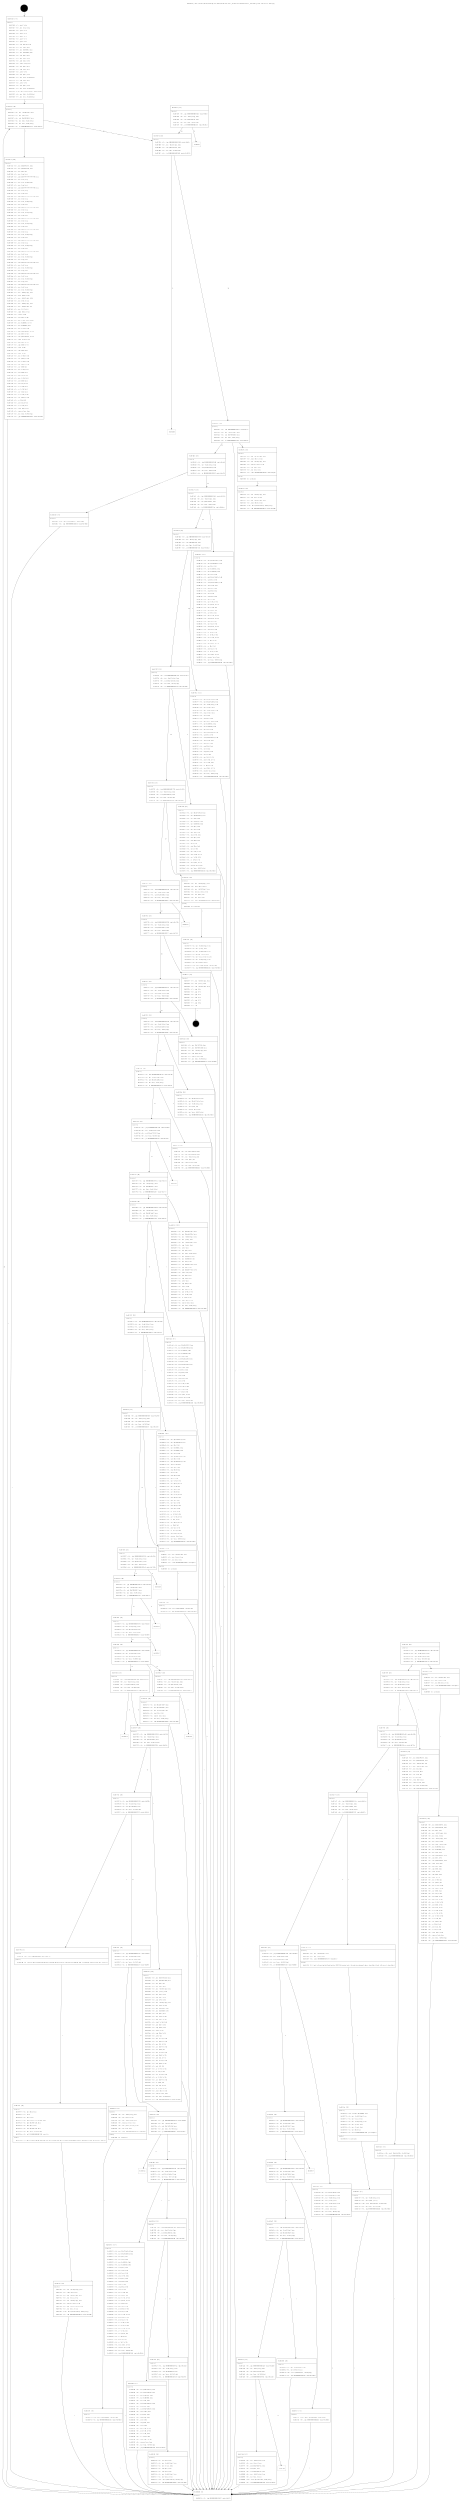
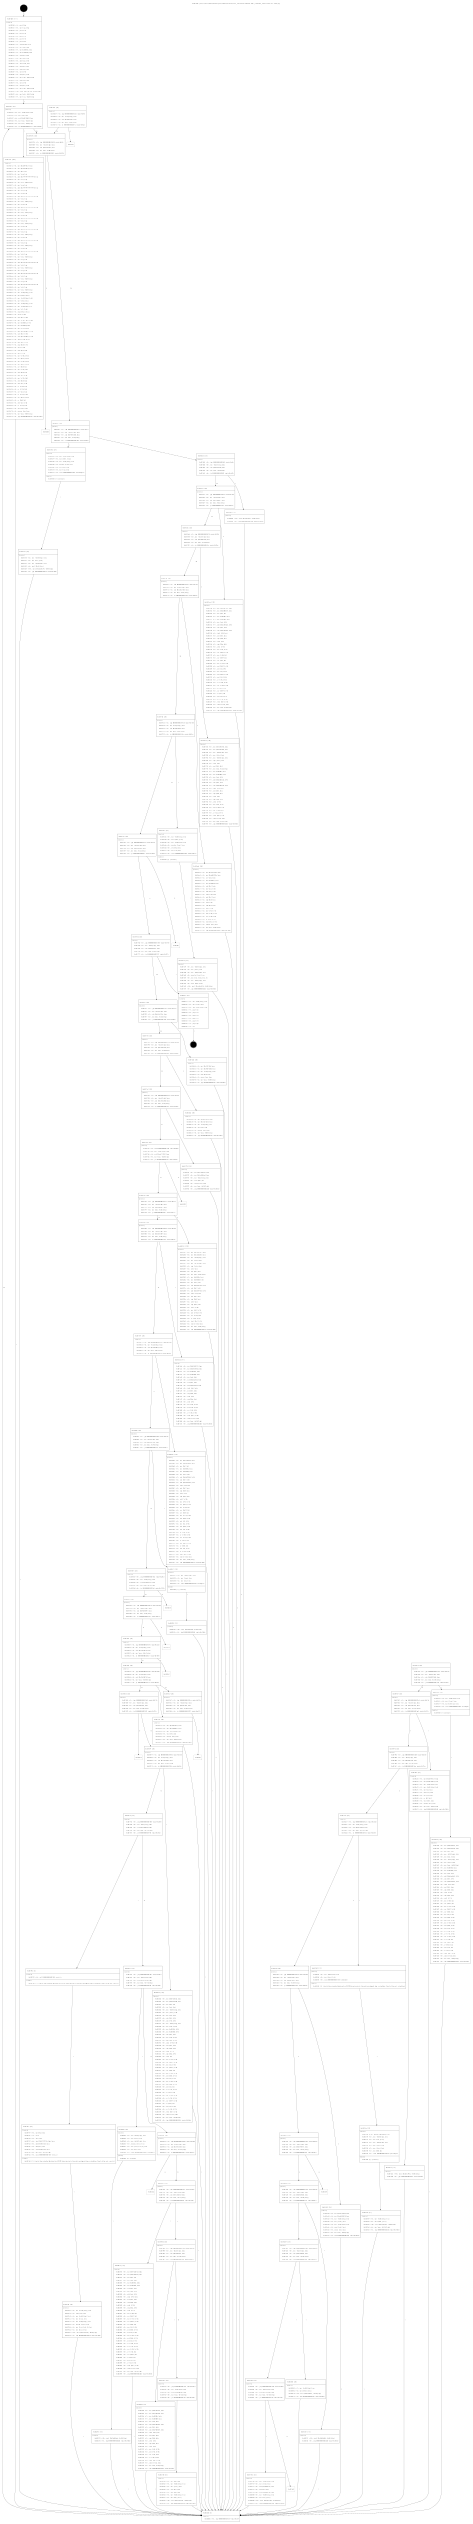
(235, 1467) -> (19, 1624)
